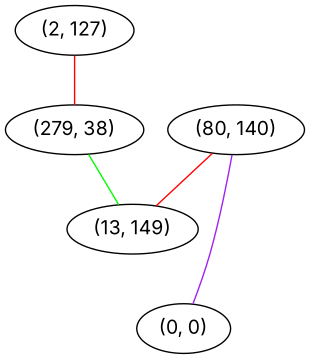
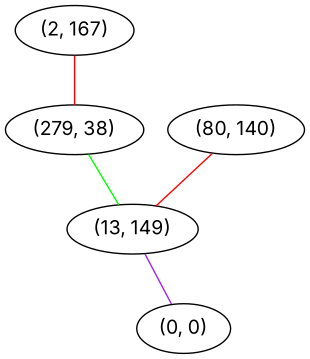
(75, 30) -> (75, 30)
(216, 230) -> (158, 279)
